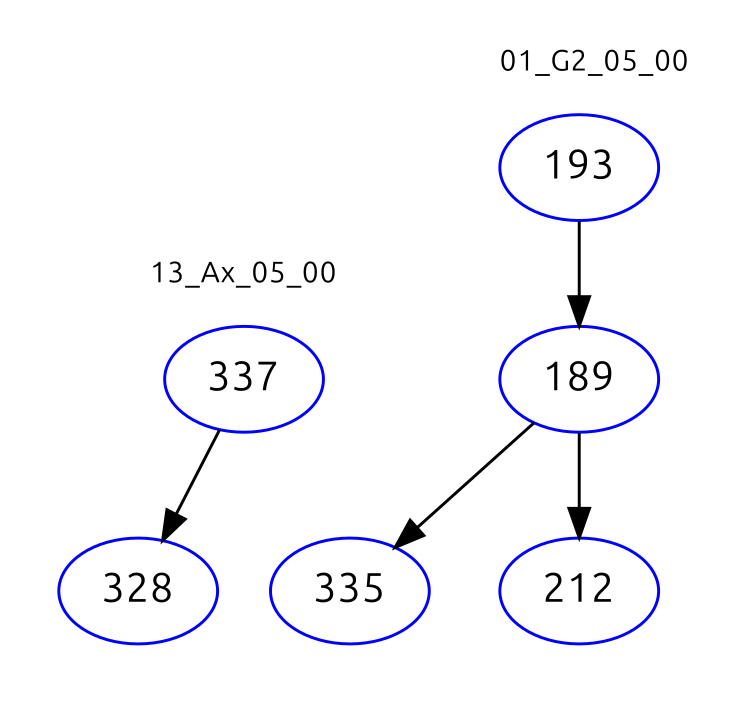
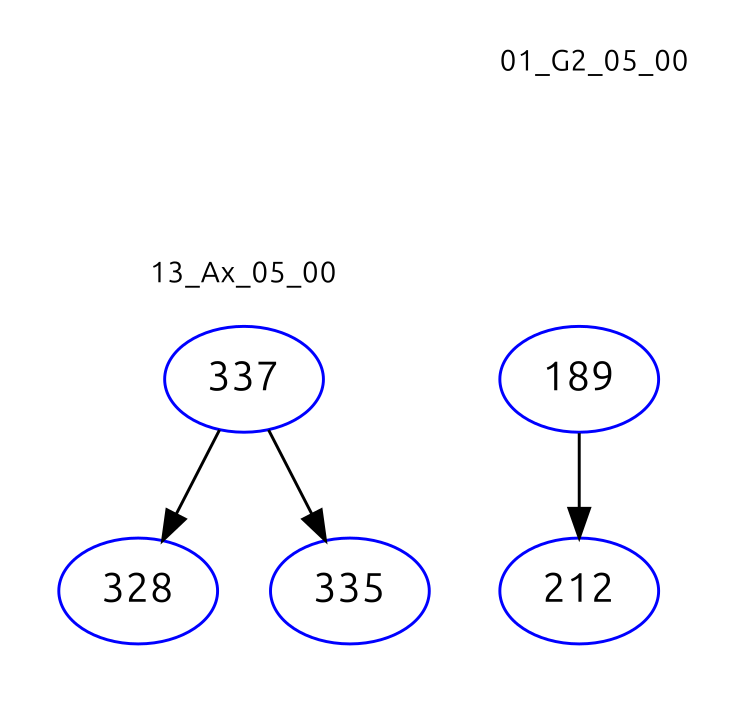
(579, 168) -> none
(496, 457) -> (290, 472)
